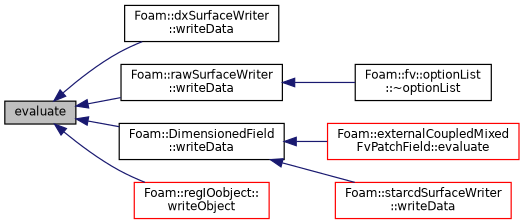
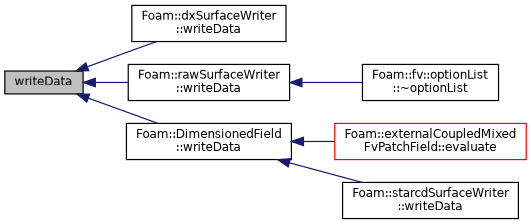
(40, 113) -> (44, 82)
(202, 200) -> none
(423, 200) -> (430, 200)
